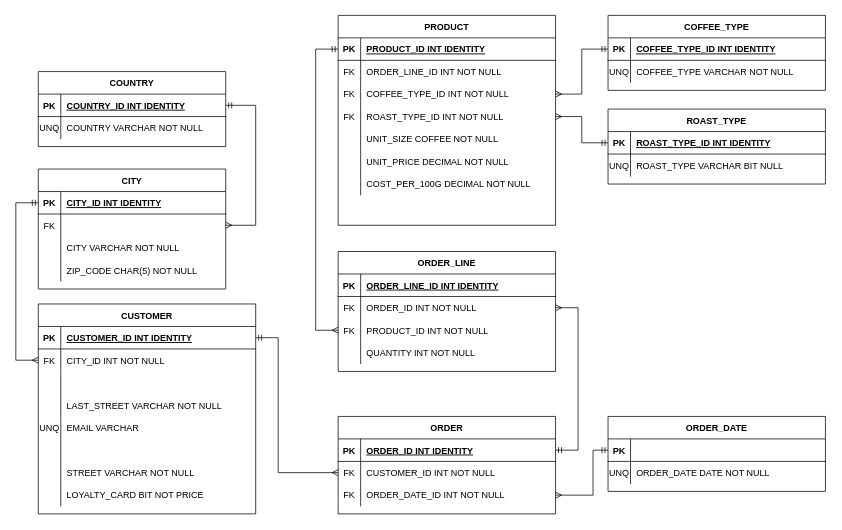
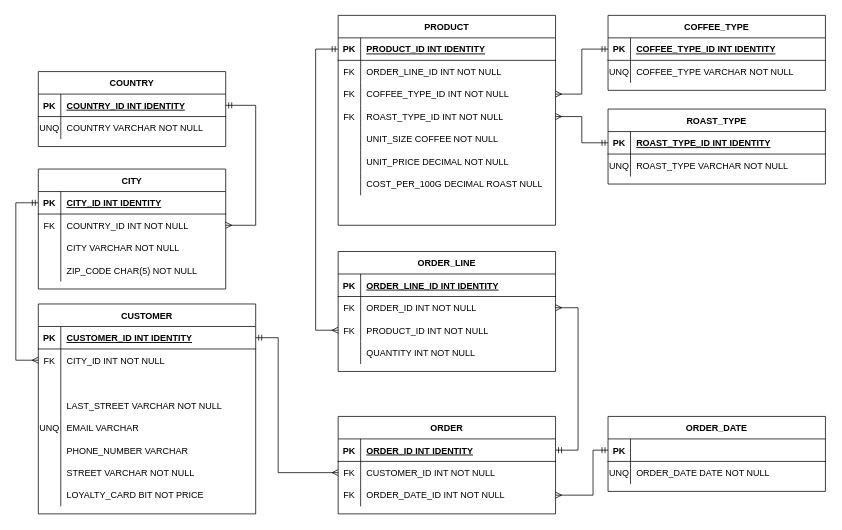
(701, 166) -> (701, 166)
(438, 185) -> (443, 185)
none -> (143, 225)
none -> (158, 450)
